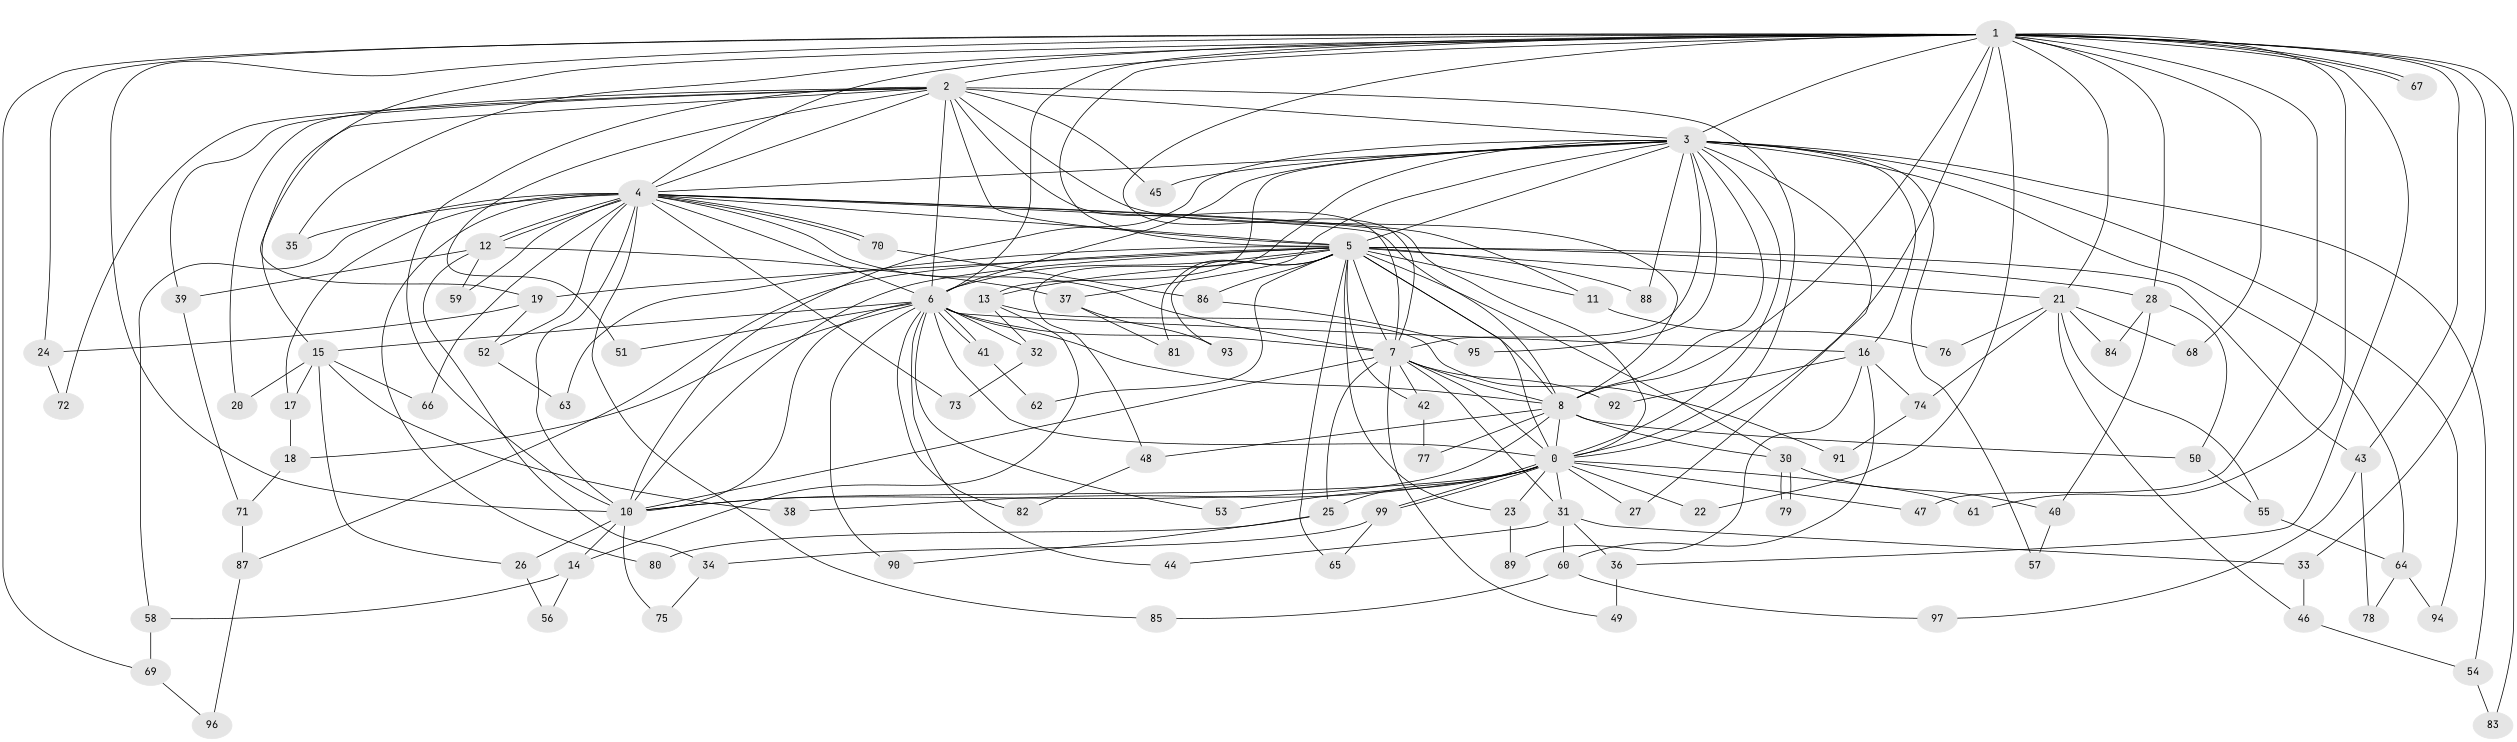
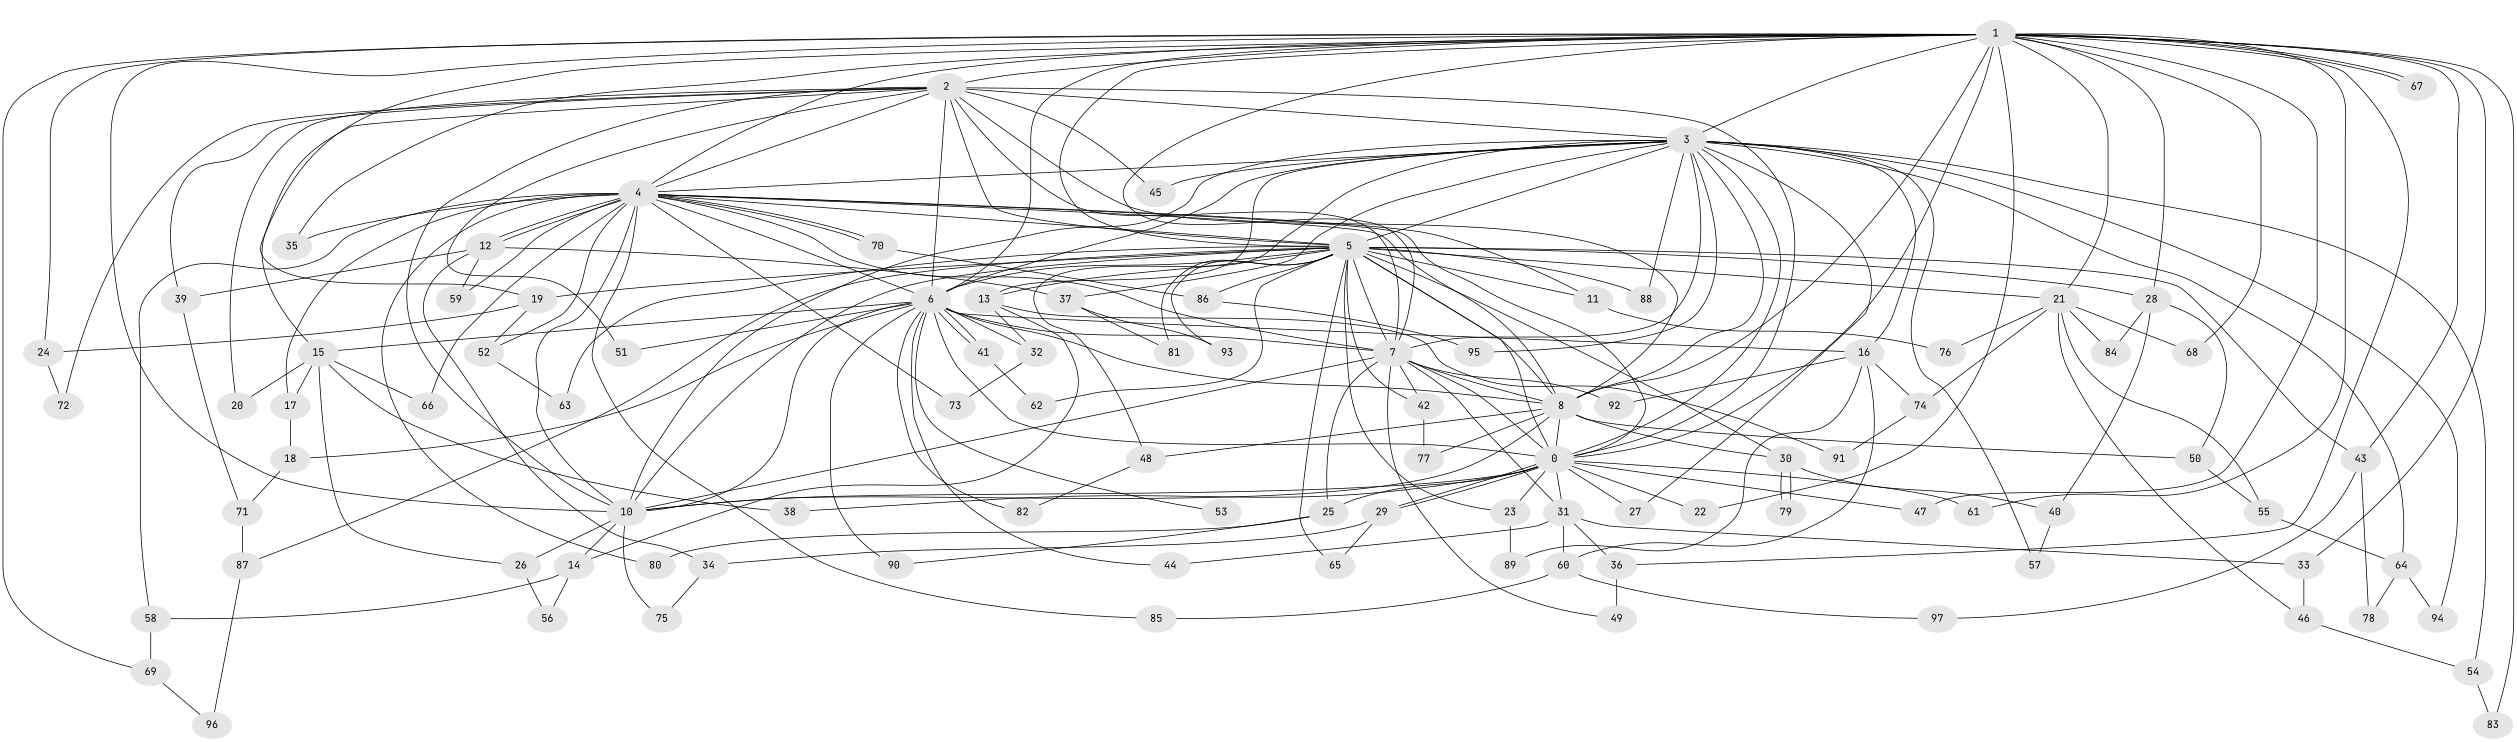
(1390, 490) -> none
(1382, 513) -> (1382, 513)
